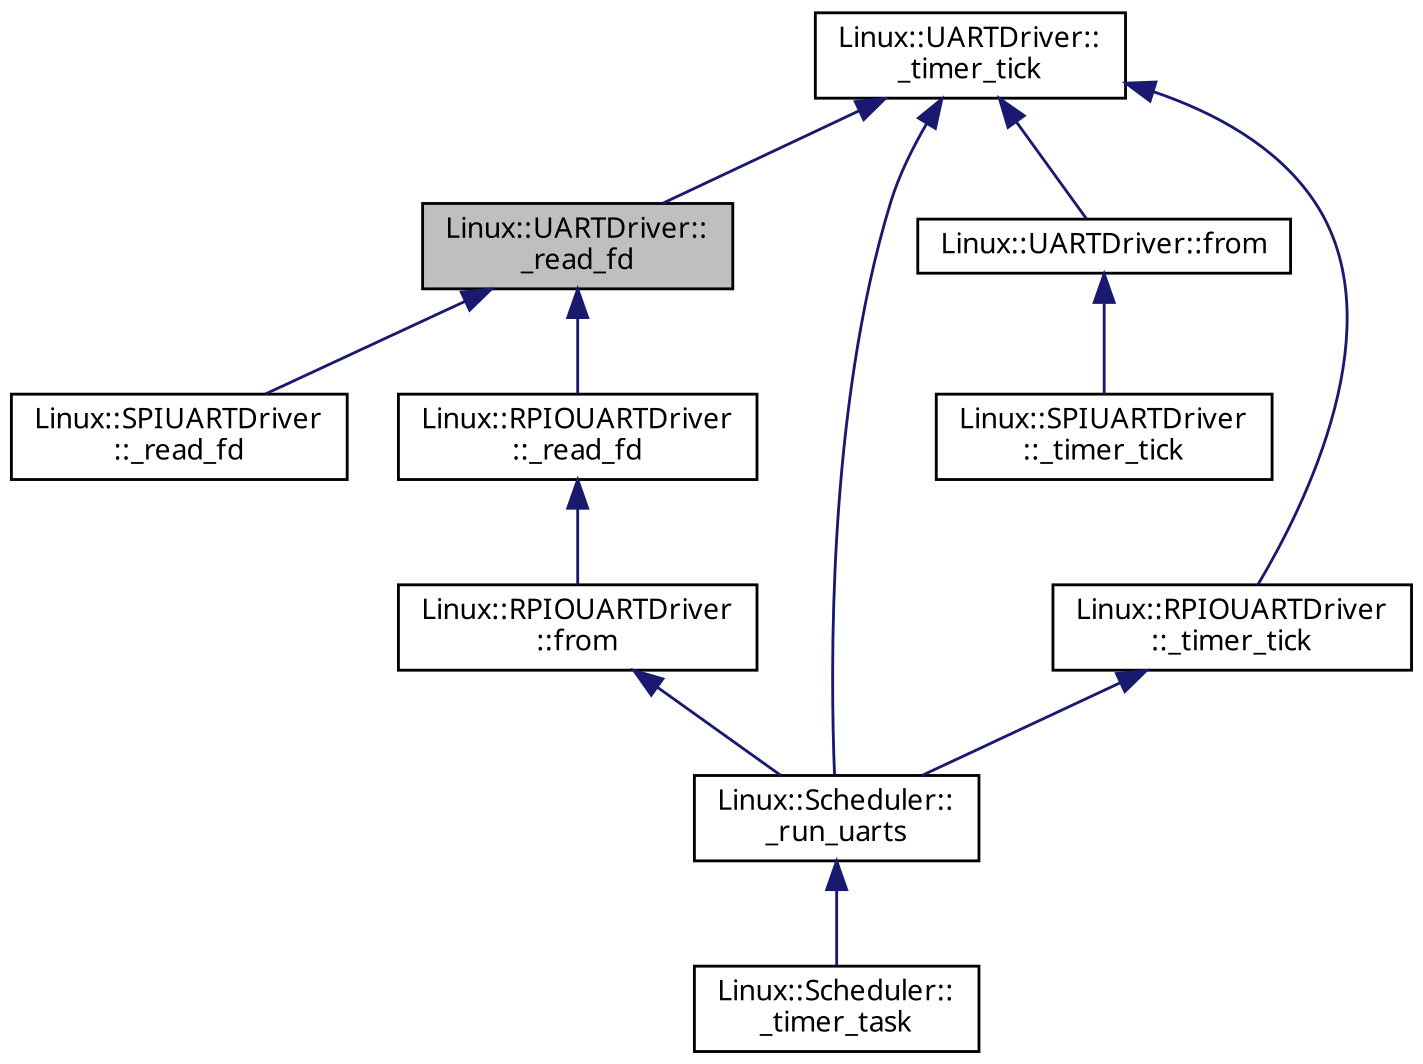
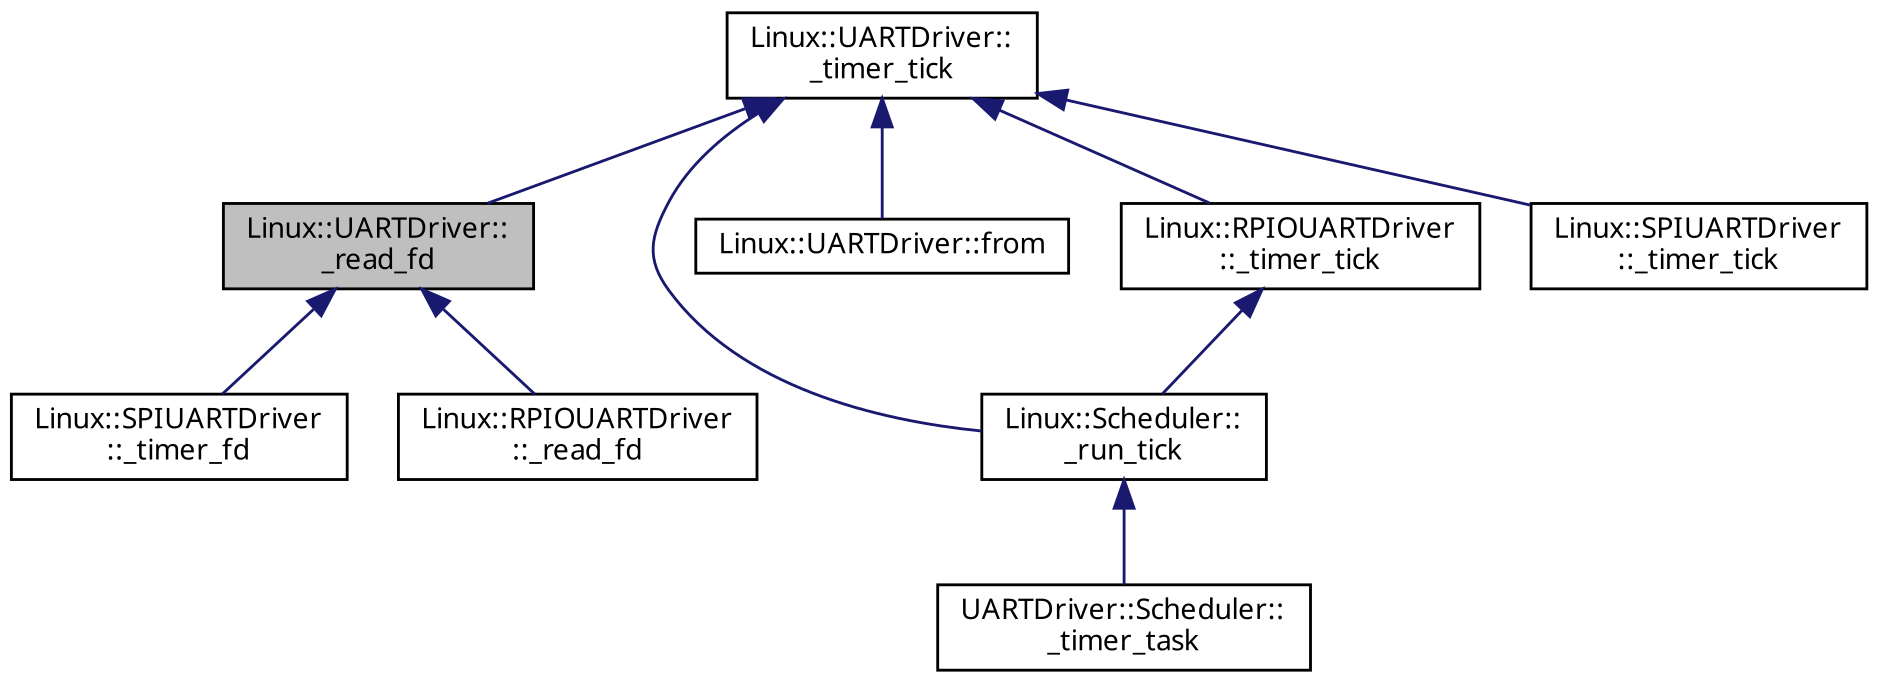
(1104, 349) -> (1298, 152)
(179, 437) -> (179, 437)
(578, 628) -> none
(837, 818) -> (1124, 437)
(837, 1009) -> (1124, 628)
